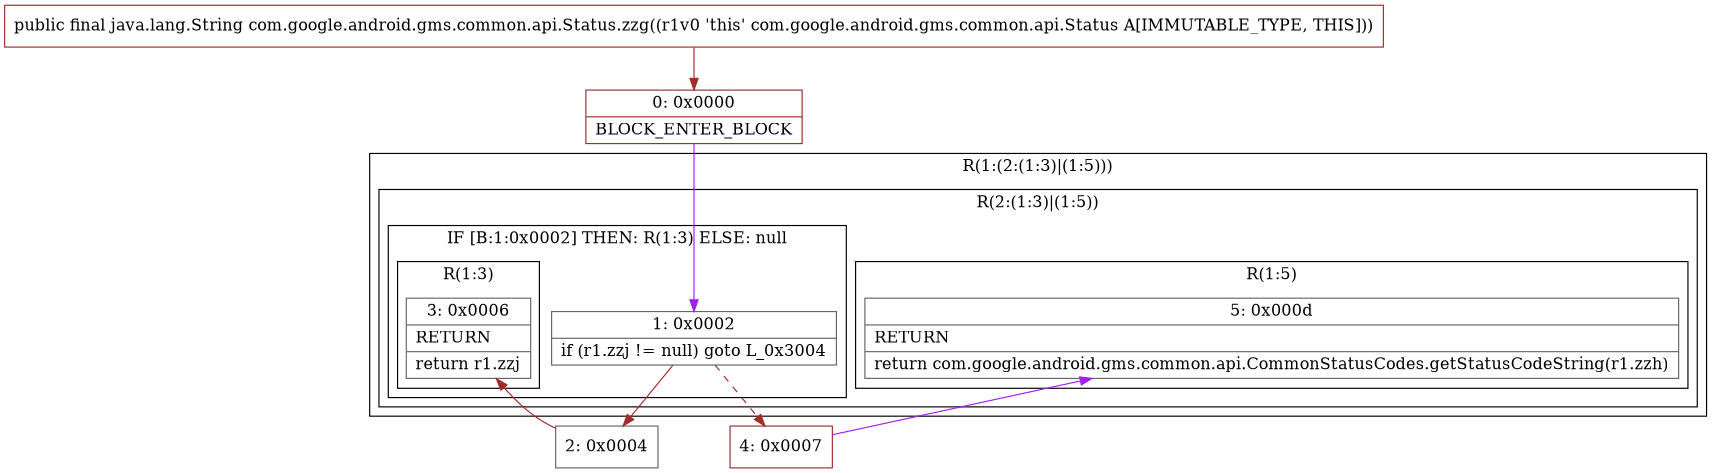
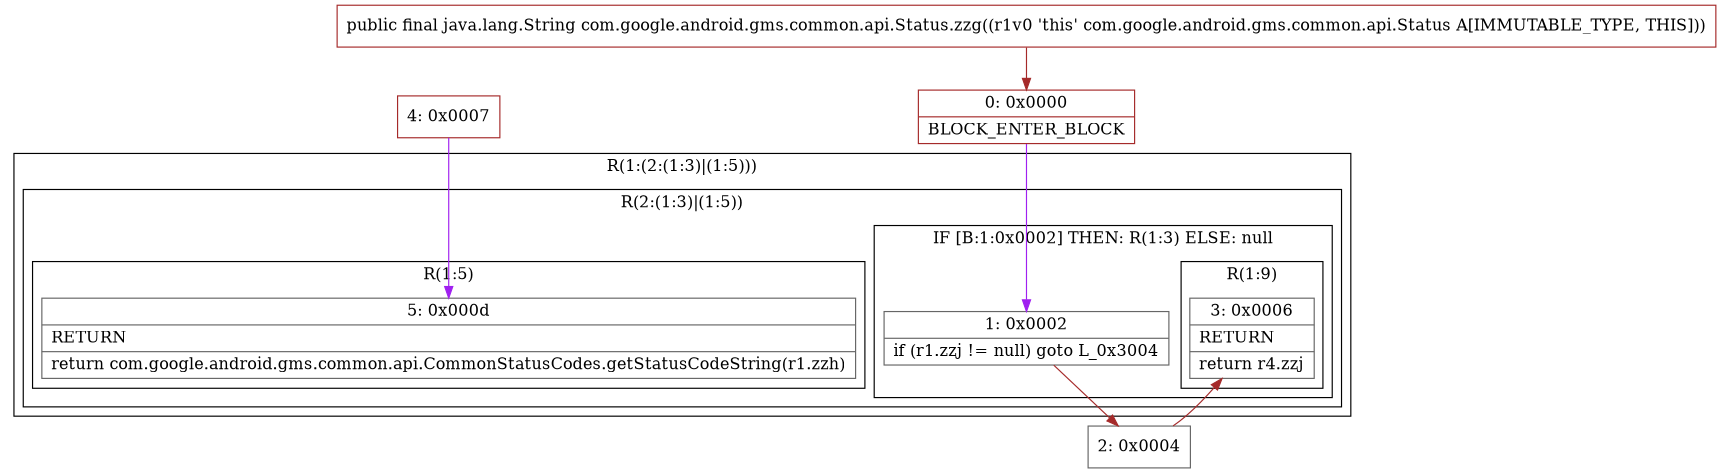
(468, 275) -> (1252, 275)
(468, 364) -> (1252, 364)
(735, 390) -> none
